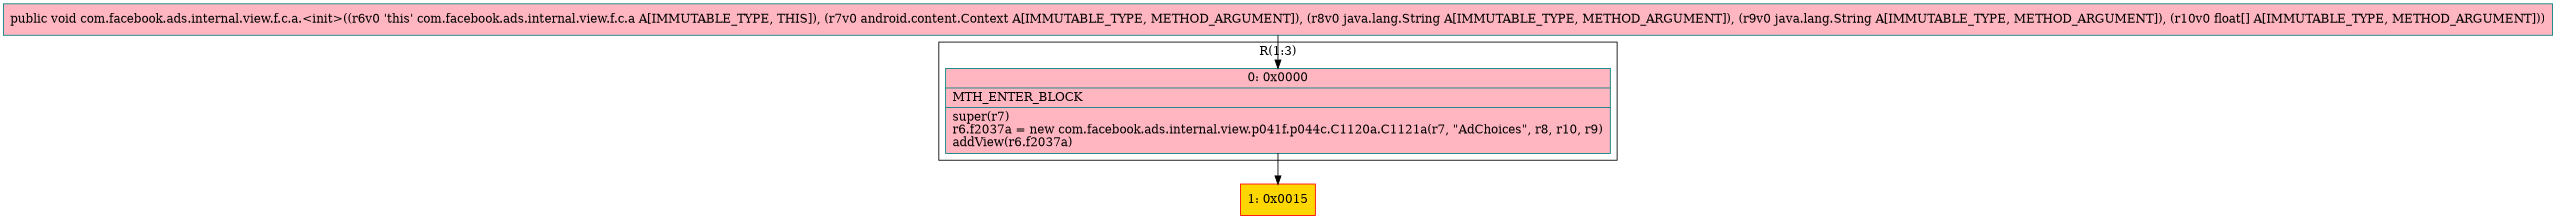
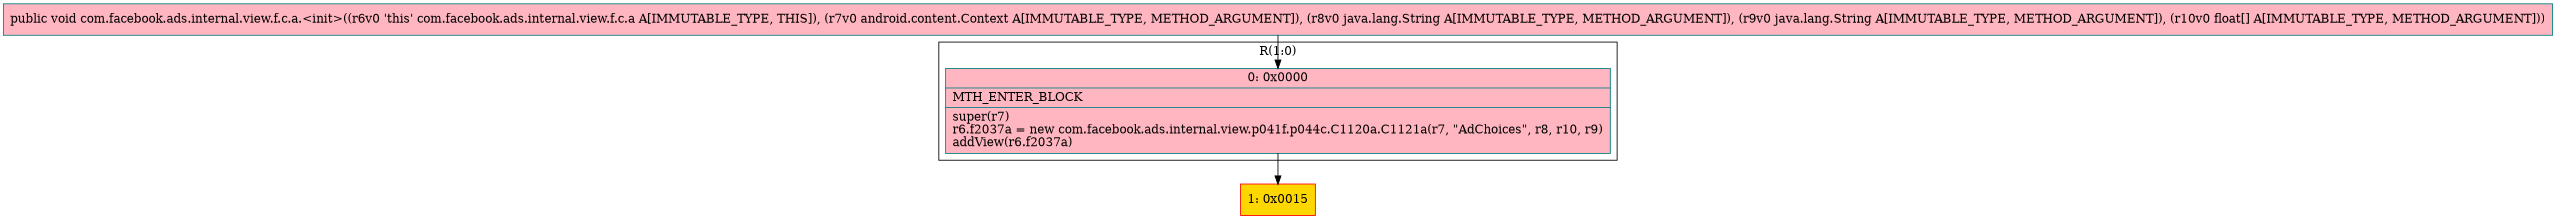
(1278, 52) -> (1278, 52)
